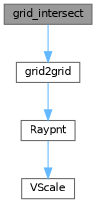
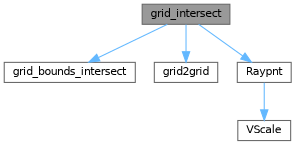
none -> (70, 72)
(48, 96) -> (221, 40)
